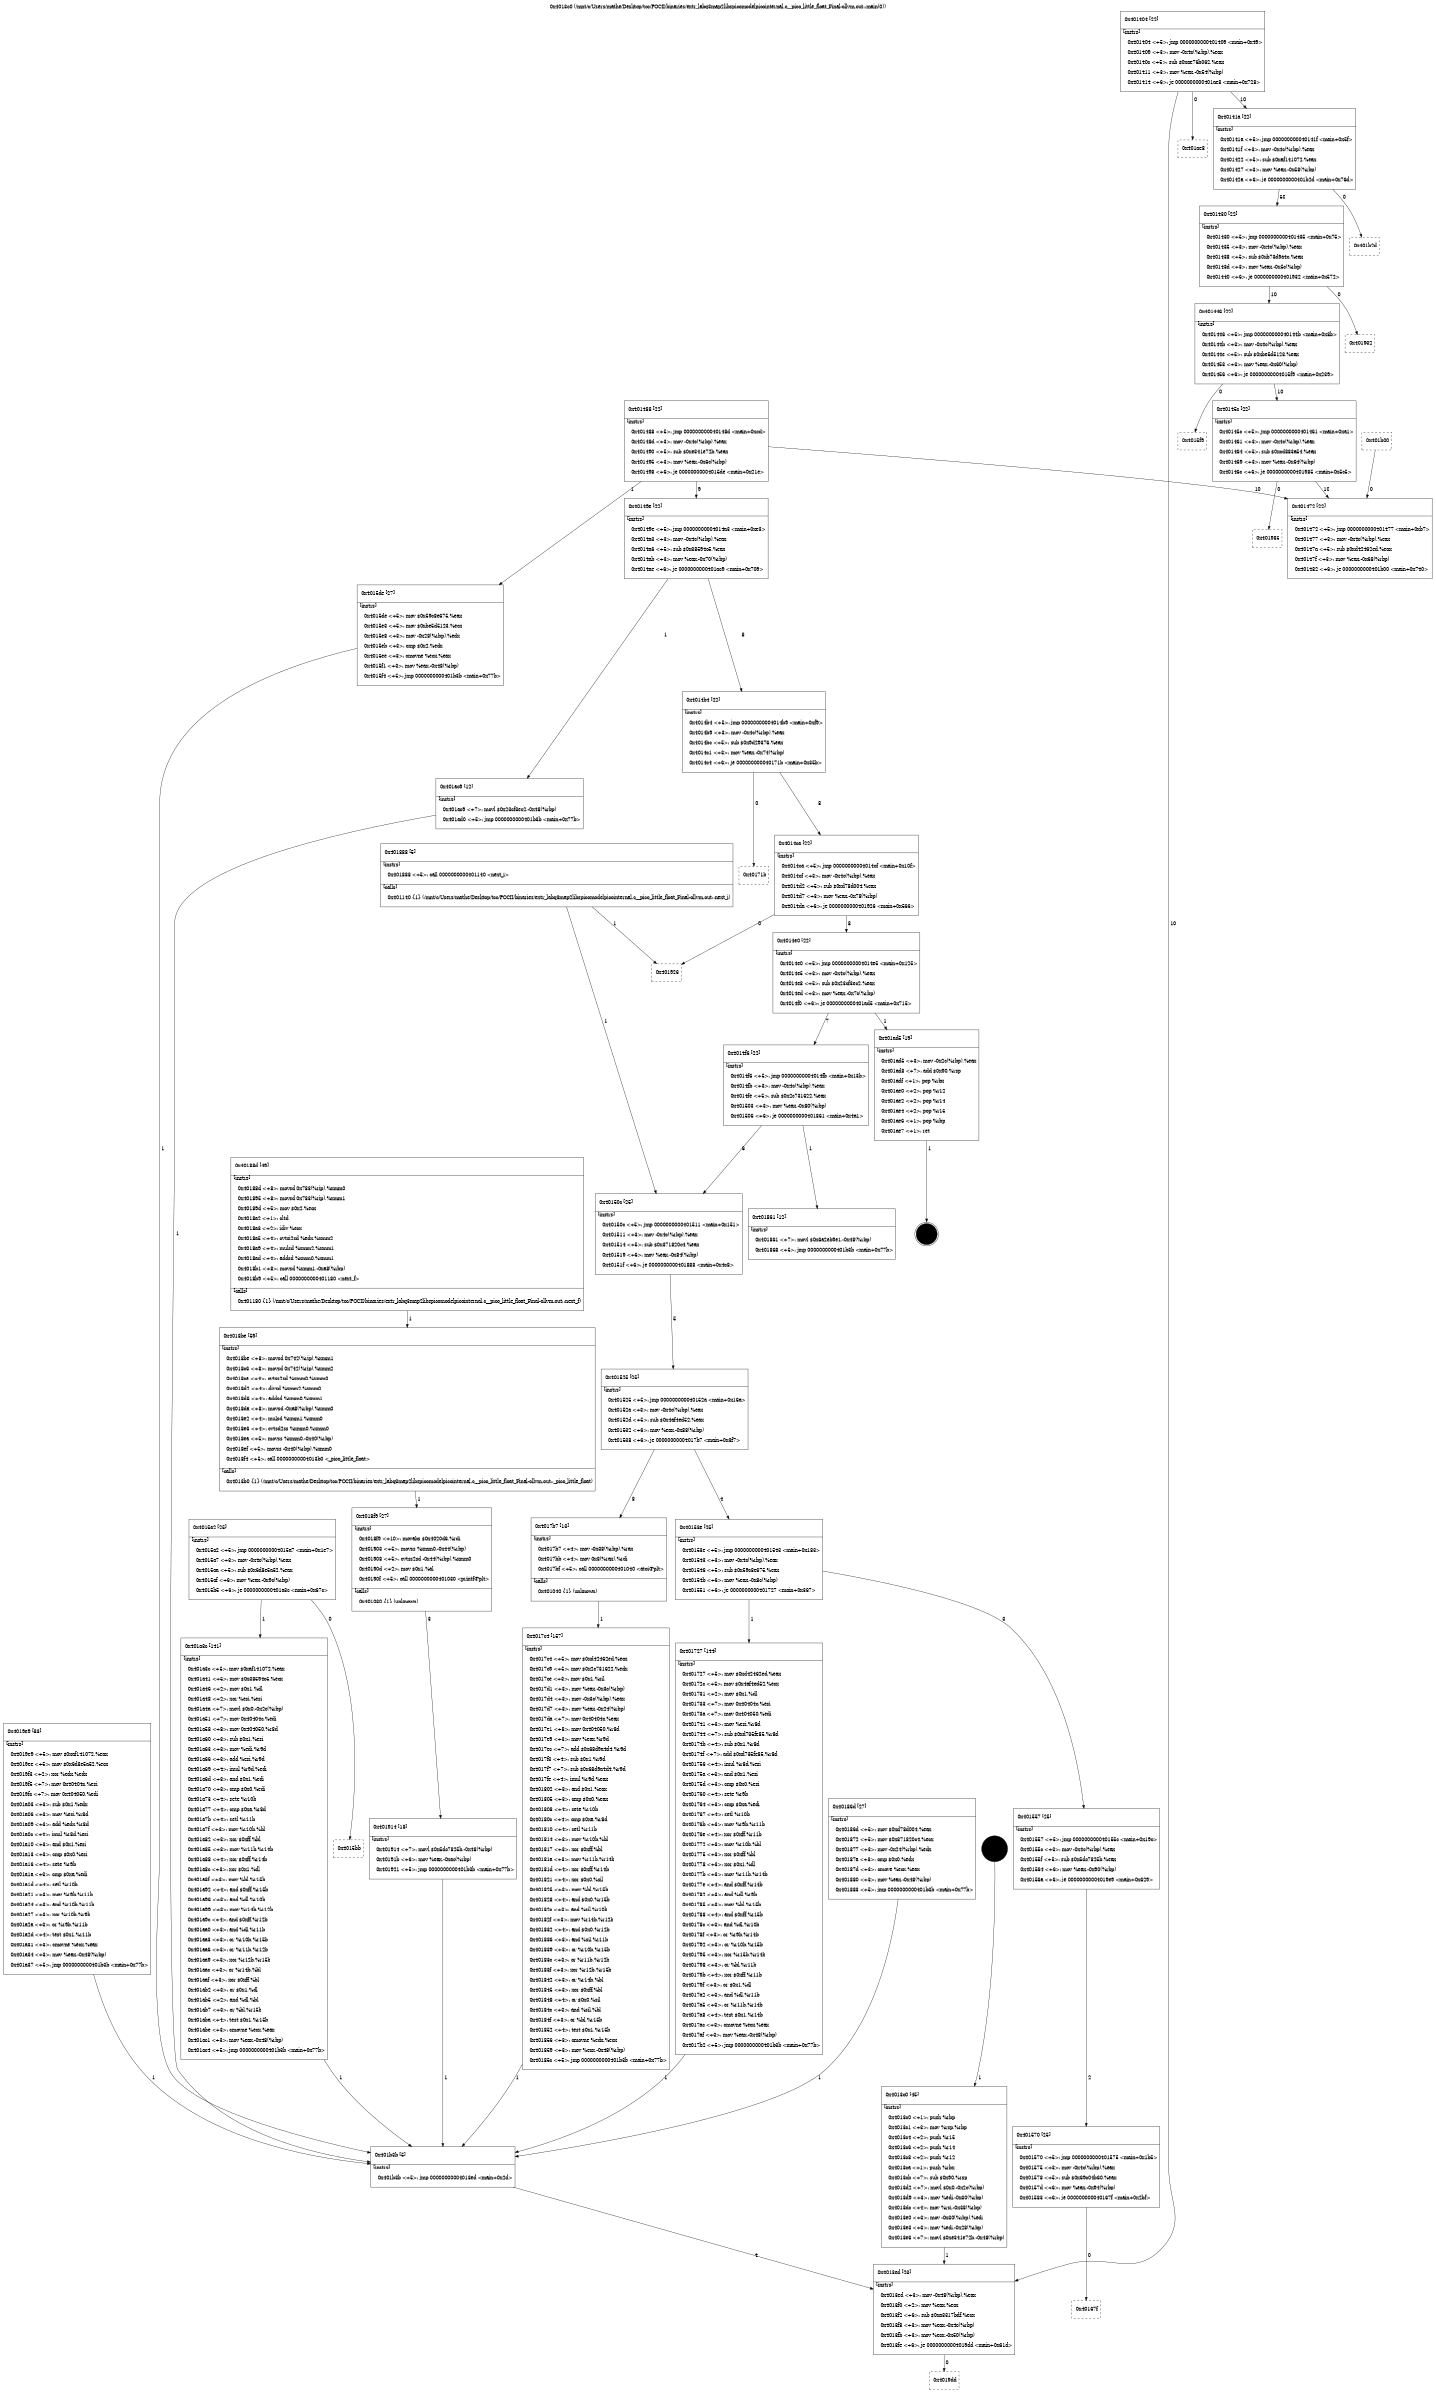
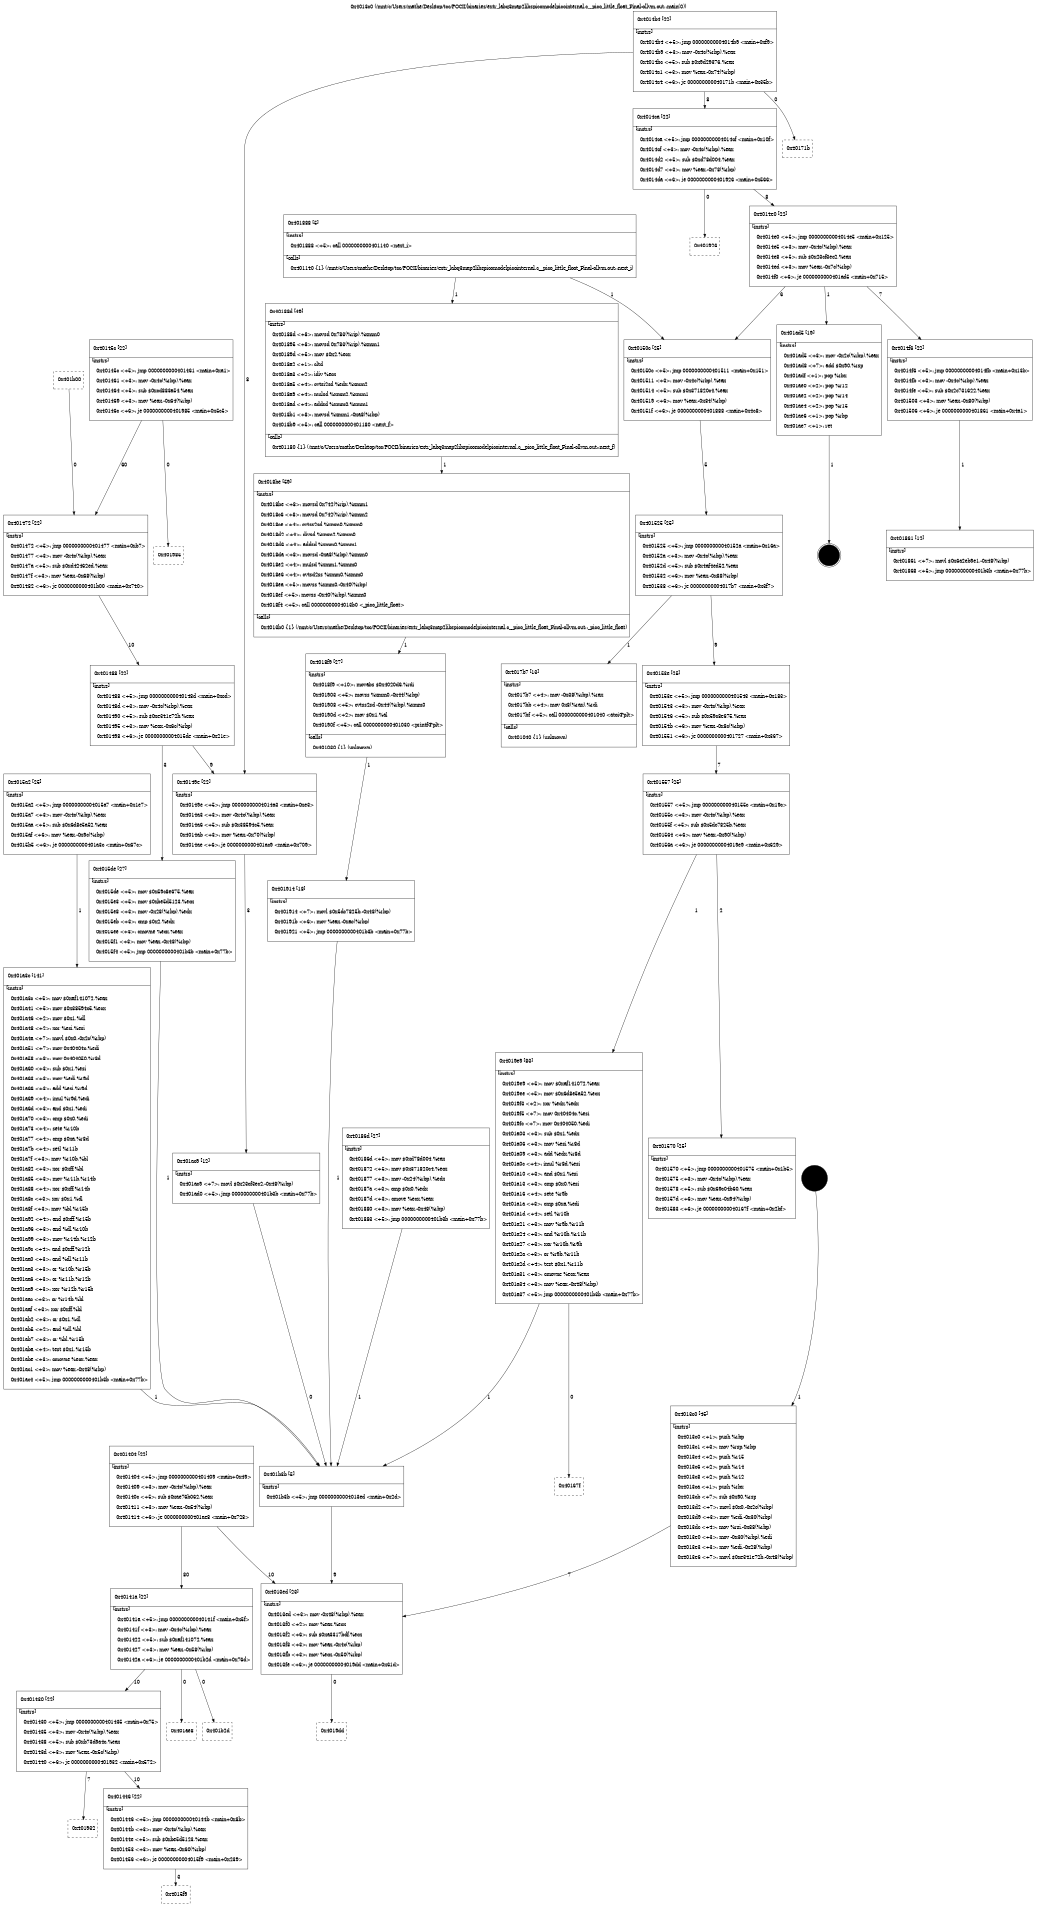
(1242, 100) -> (185, 1575)
(1193, 114) -> (182, 1694)
(1282, 198) -> (136, 1683)
(1338, 295) -> (88, 1780)
(1275, 391) -> none
(1220, 392) -> (178, 1877)
(1027, 468) -> (118, 629)
(632, 490) -> (164, 766)
(1326, 490) -> (123, 465)
(725, 634) -> (245, 251)
(665, 635) -> (248, 911)
(623, 934) -> (454, 289)
none -> (652, 951)
(733, 1158) -> (761, 312)
(177, 1234) -> (310, 1398)
(632, 1499) -> (628, 645)
(721, 1499) -> (715, 645)
(429, 1620) -> (368, 766)
(1003, 1620) -> (718, 766)
(348, 1849) -> none
(596, 1849) -> none
(749, 1849) -> none
(1086, 2252) -> (569, 1389)
(755, 2256) -> (334, 1575)
(946, 2256) -> (569, 1575)
